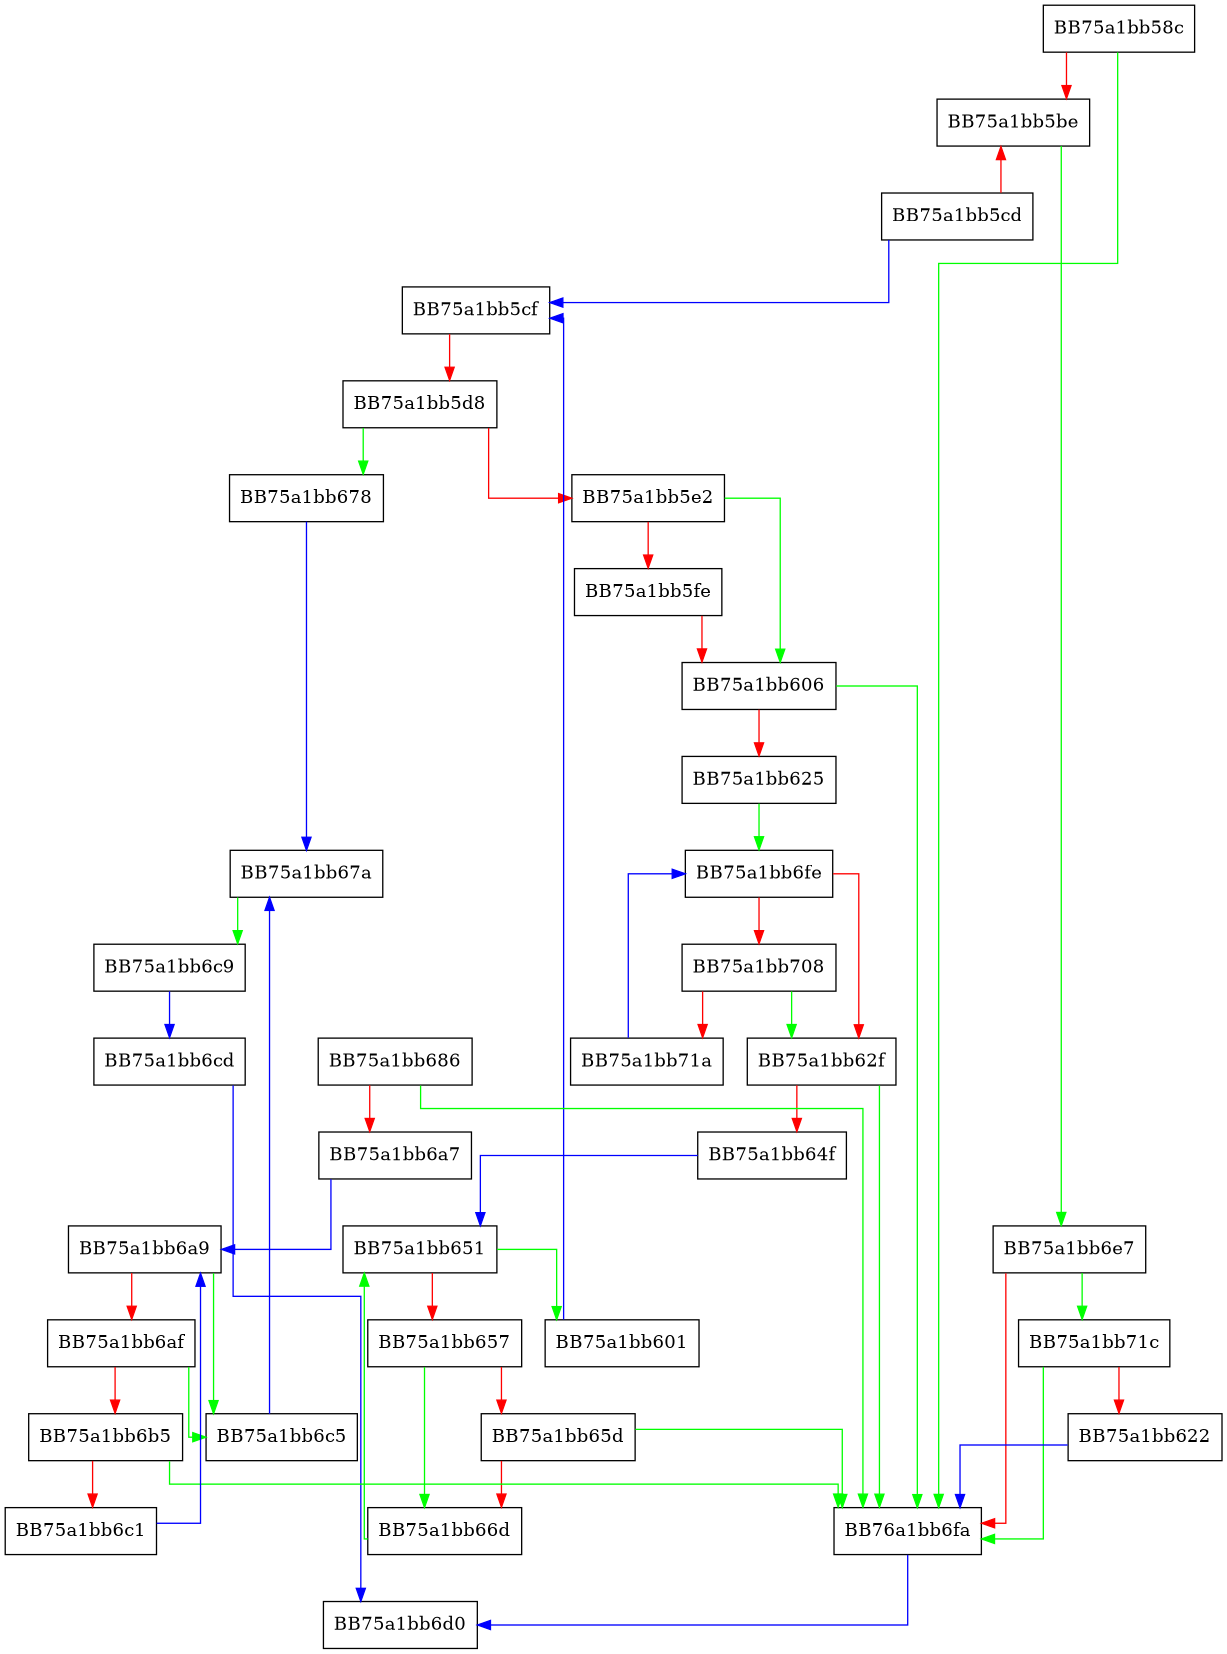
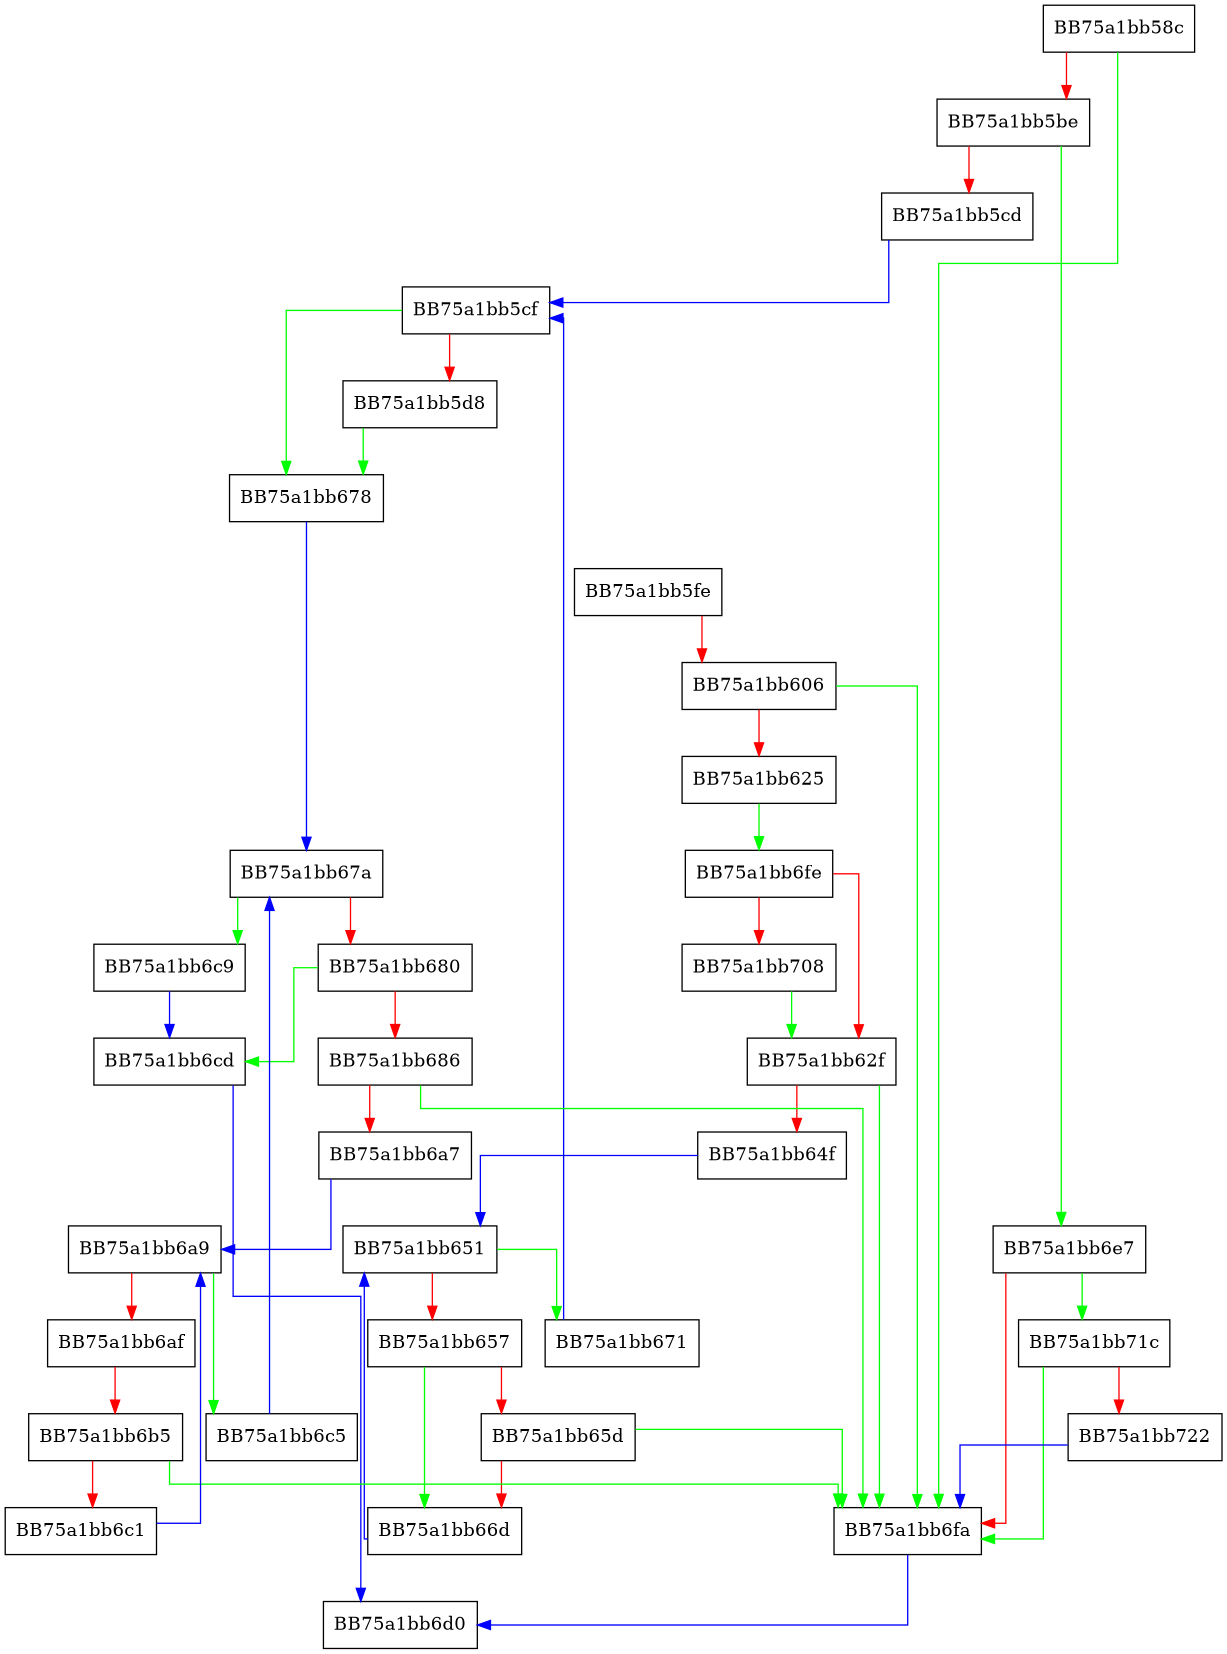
(1001, 176) -> (969, 163)
none -> (286, 328)
(648, 498) -> none
none -> (395, 968)
(647, 1062) -> none
(622, 1343) -> (622, 1343)
(189, 1404) -> none
(364, 1414) -> (364, 1414)
(1145, 1437) -> (1145, 1437)
(908, 1531) -> (908, 1531)
